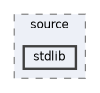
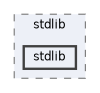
(50, 26) -> (50, 26)
